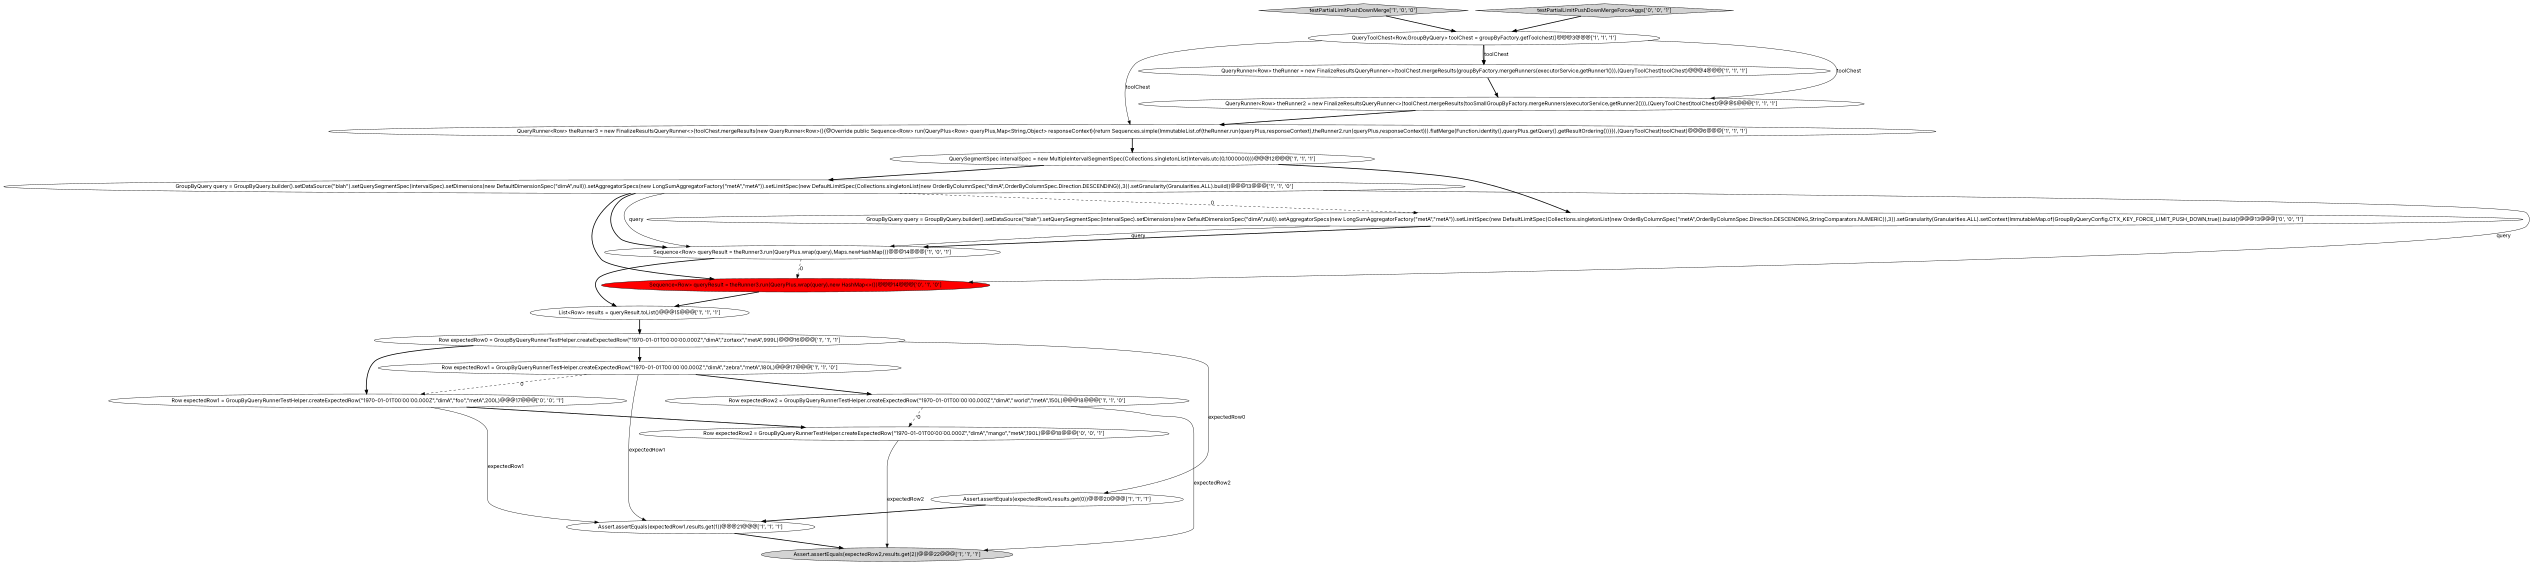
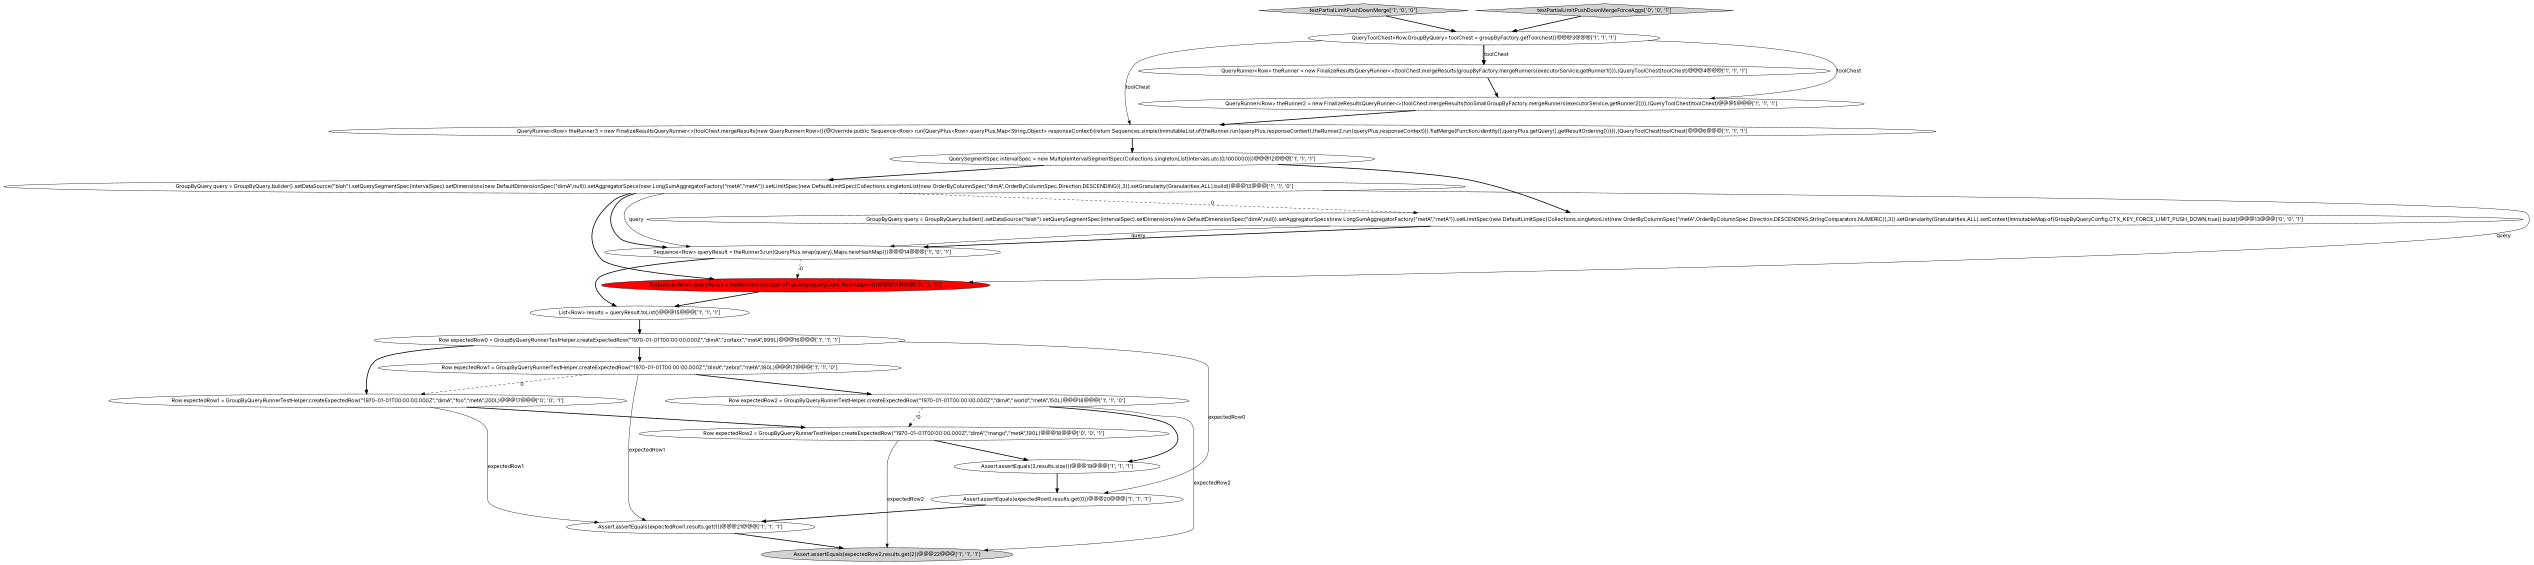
none -> (1057, 467)
